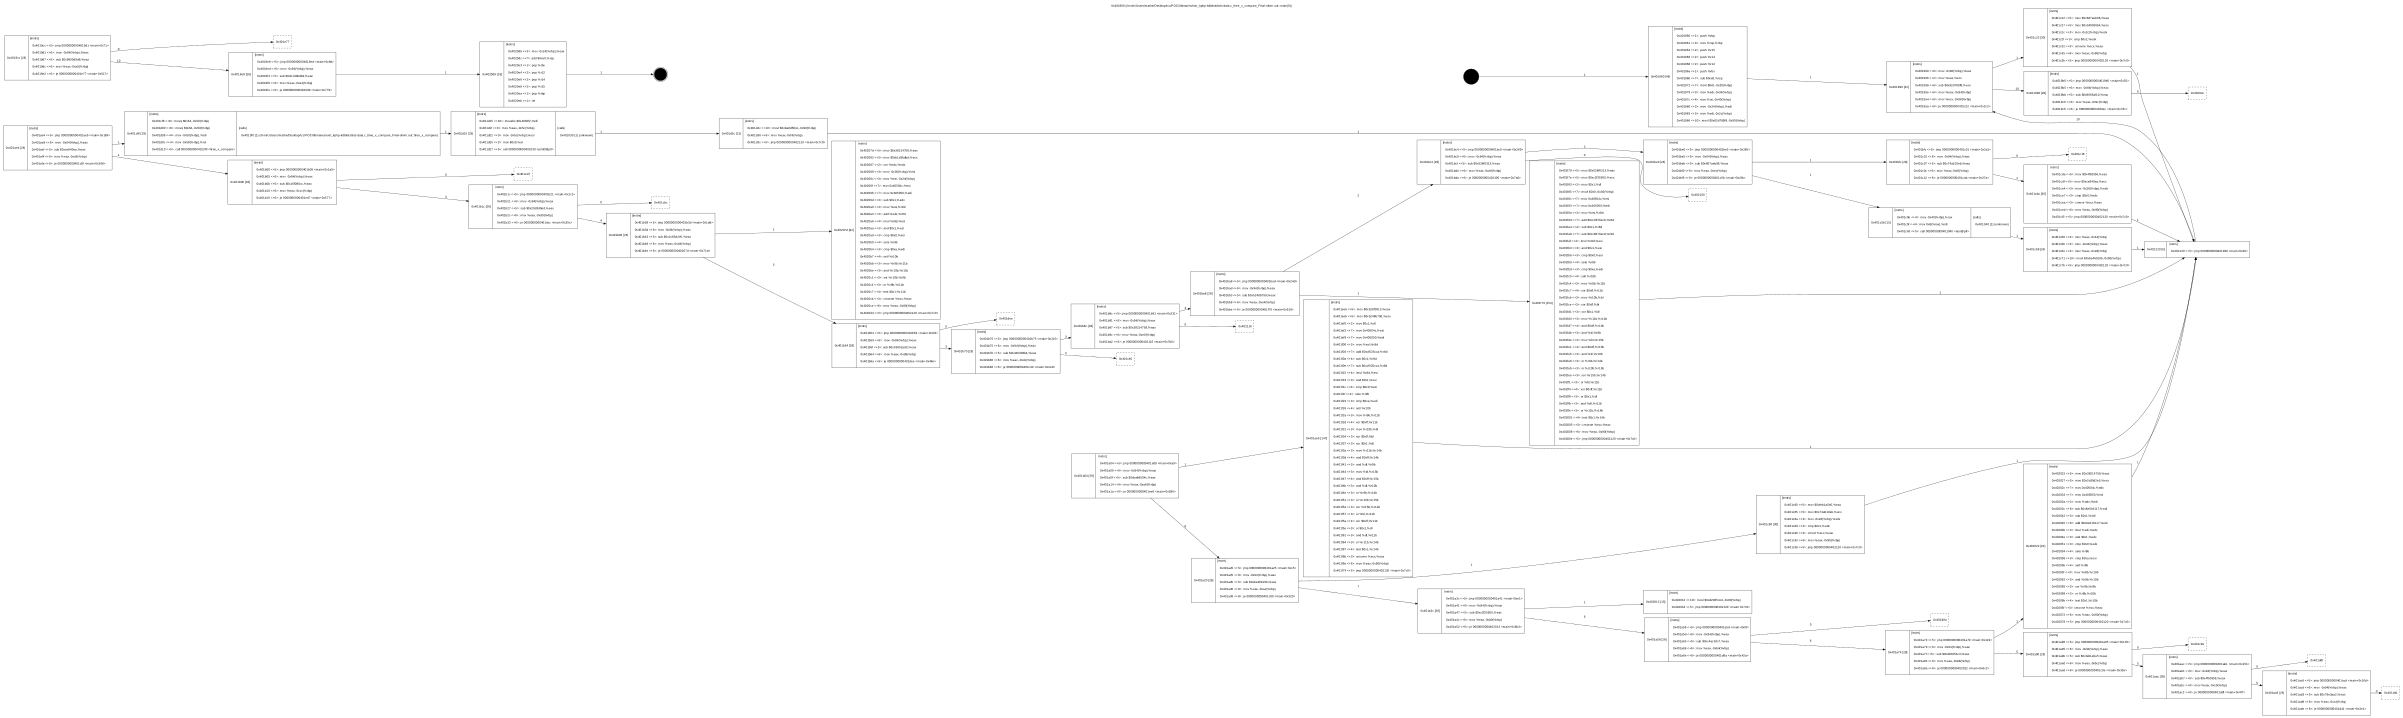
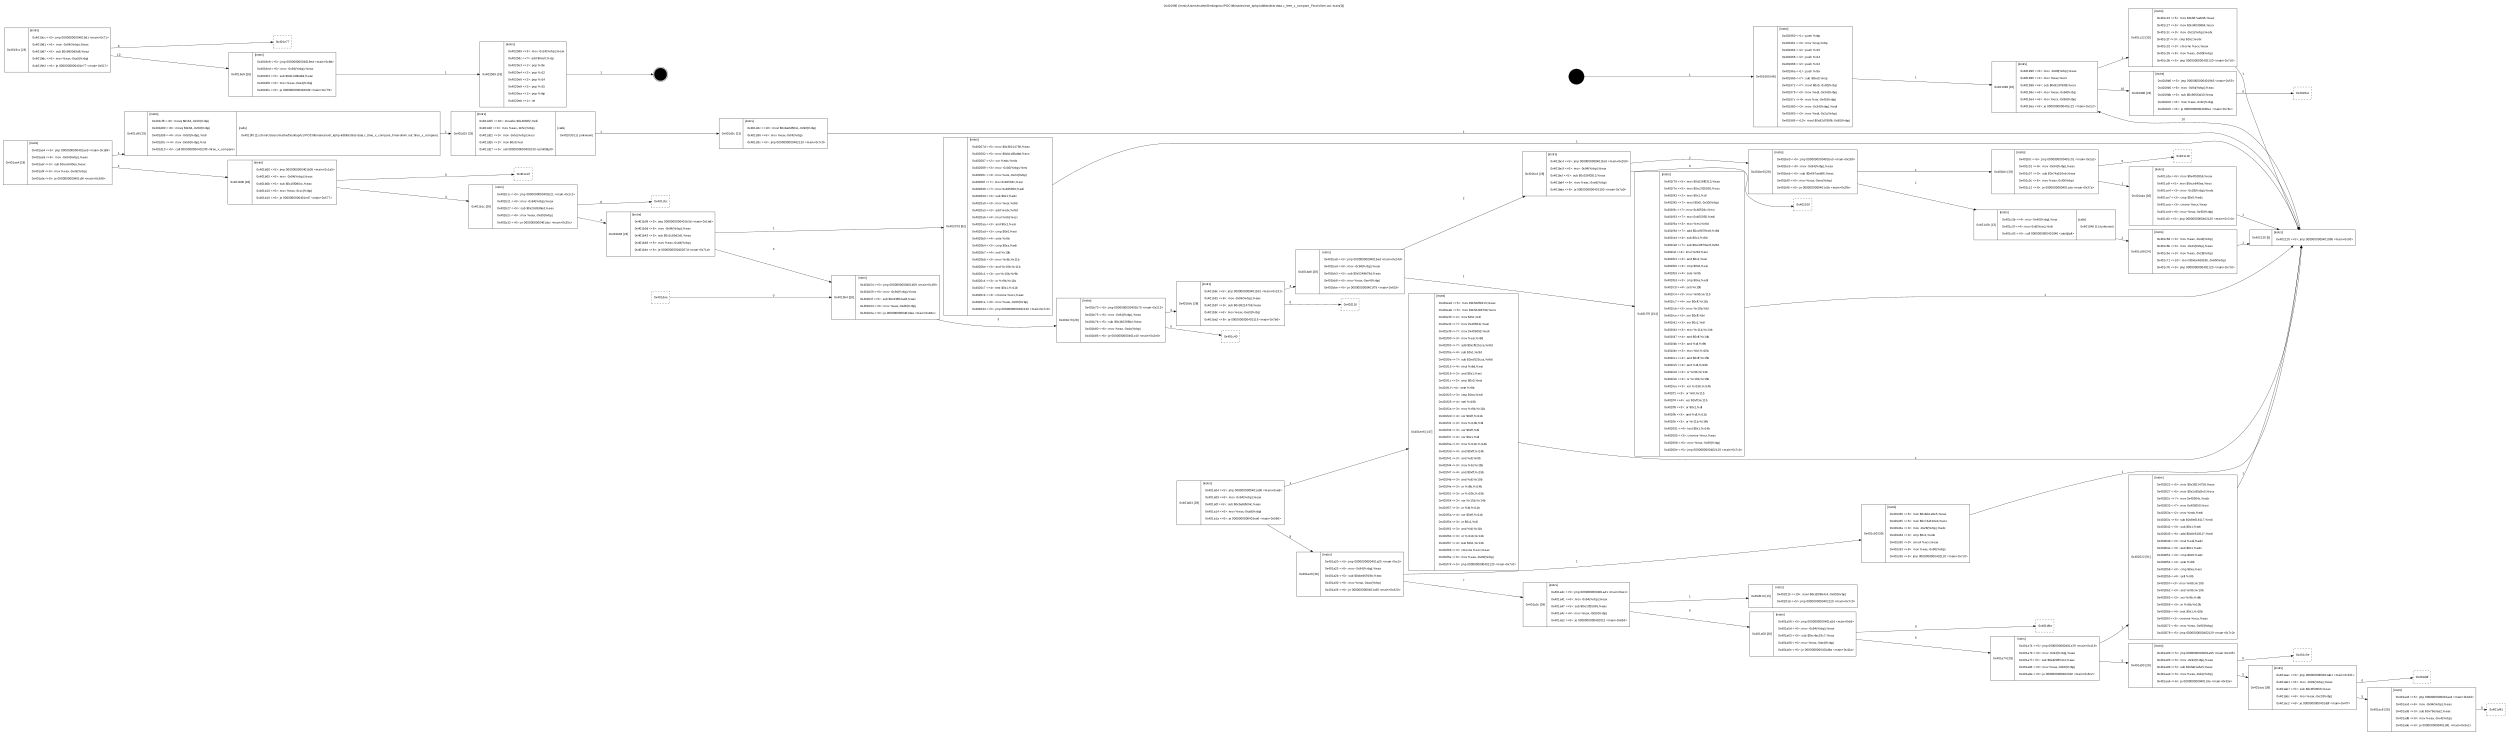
none -> (1692, 143)
(967, 324) -> (749, 297)
